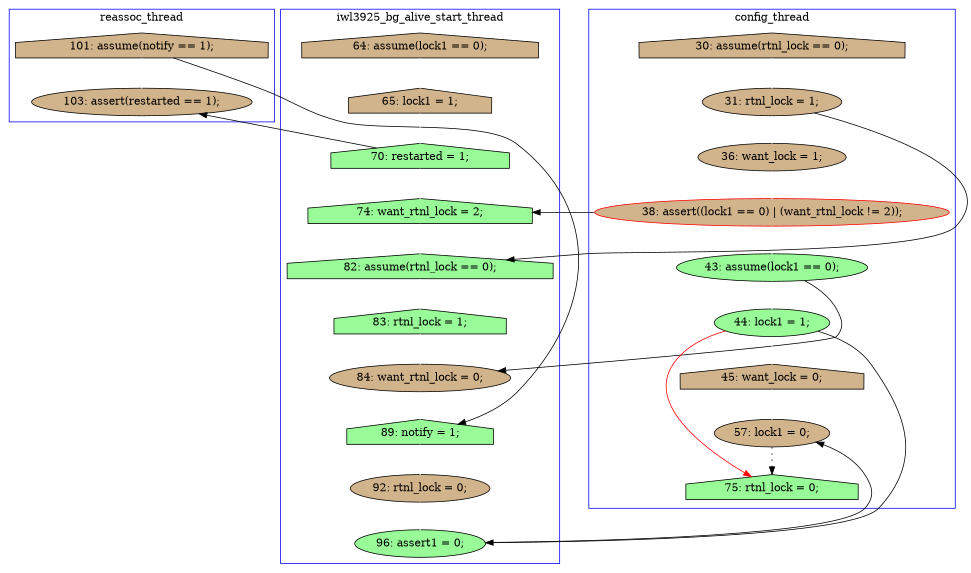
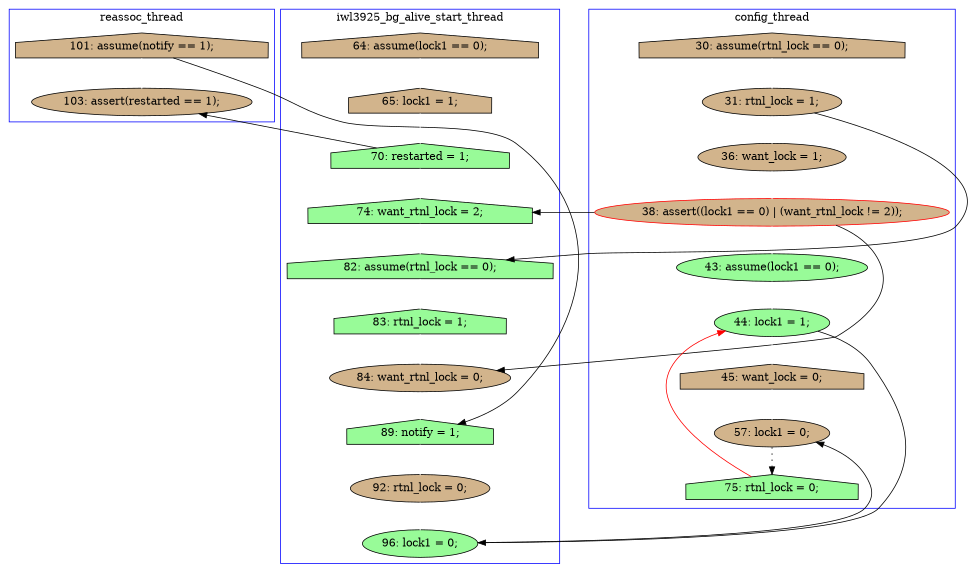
(708, 353) -> (747, 347)
(670, 403) -> (674, 410)
(420, 544) -> (420, 544)
